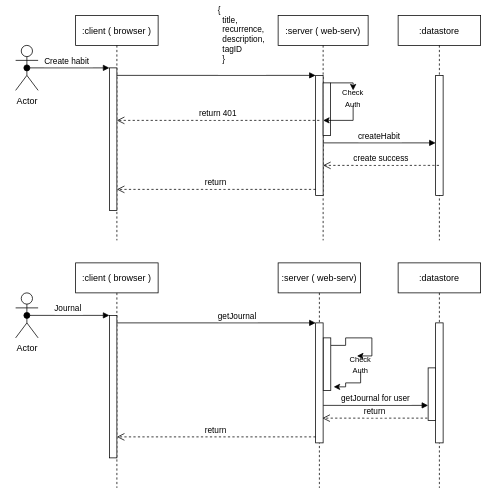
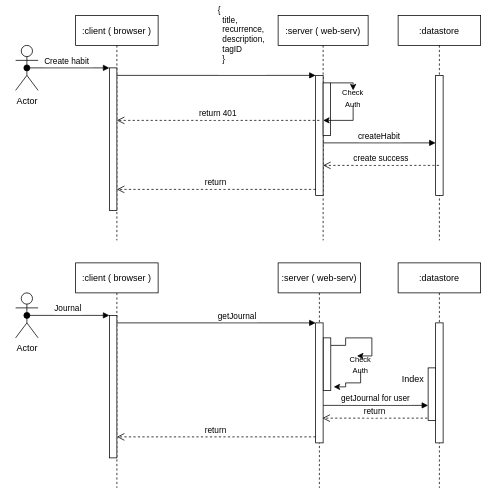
none -> (413, 379)
